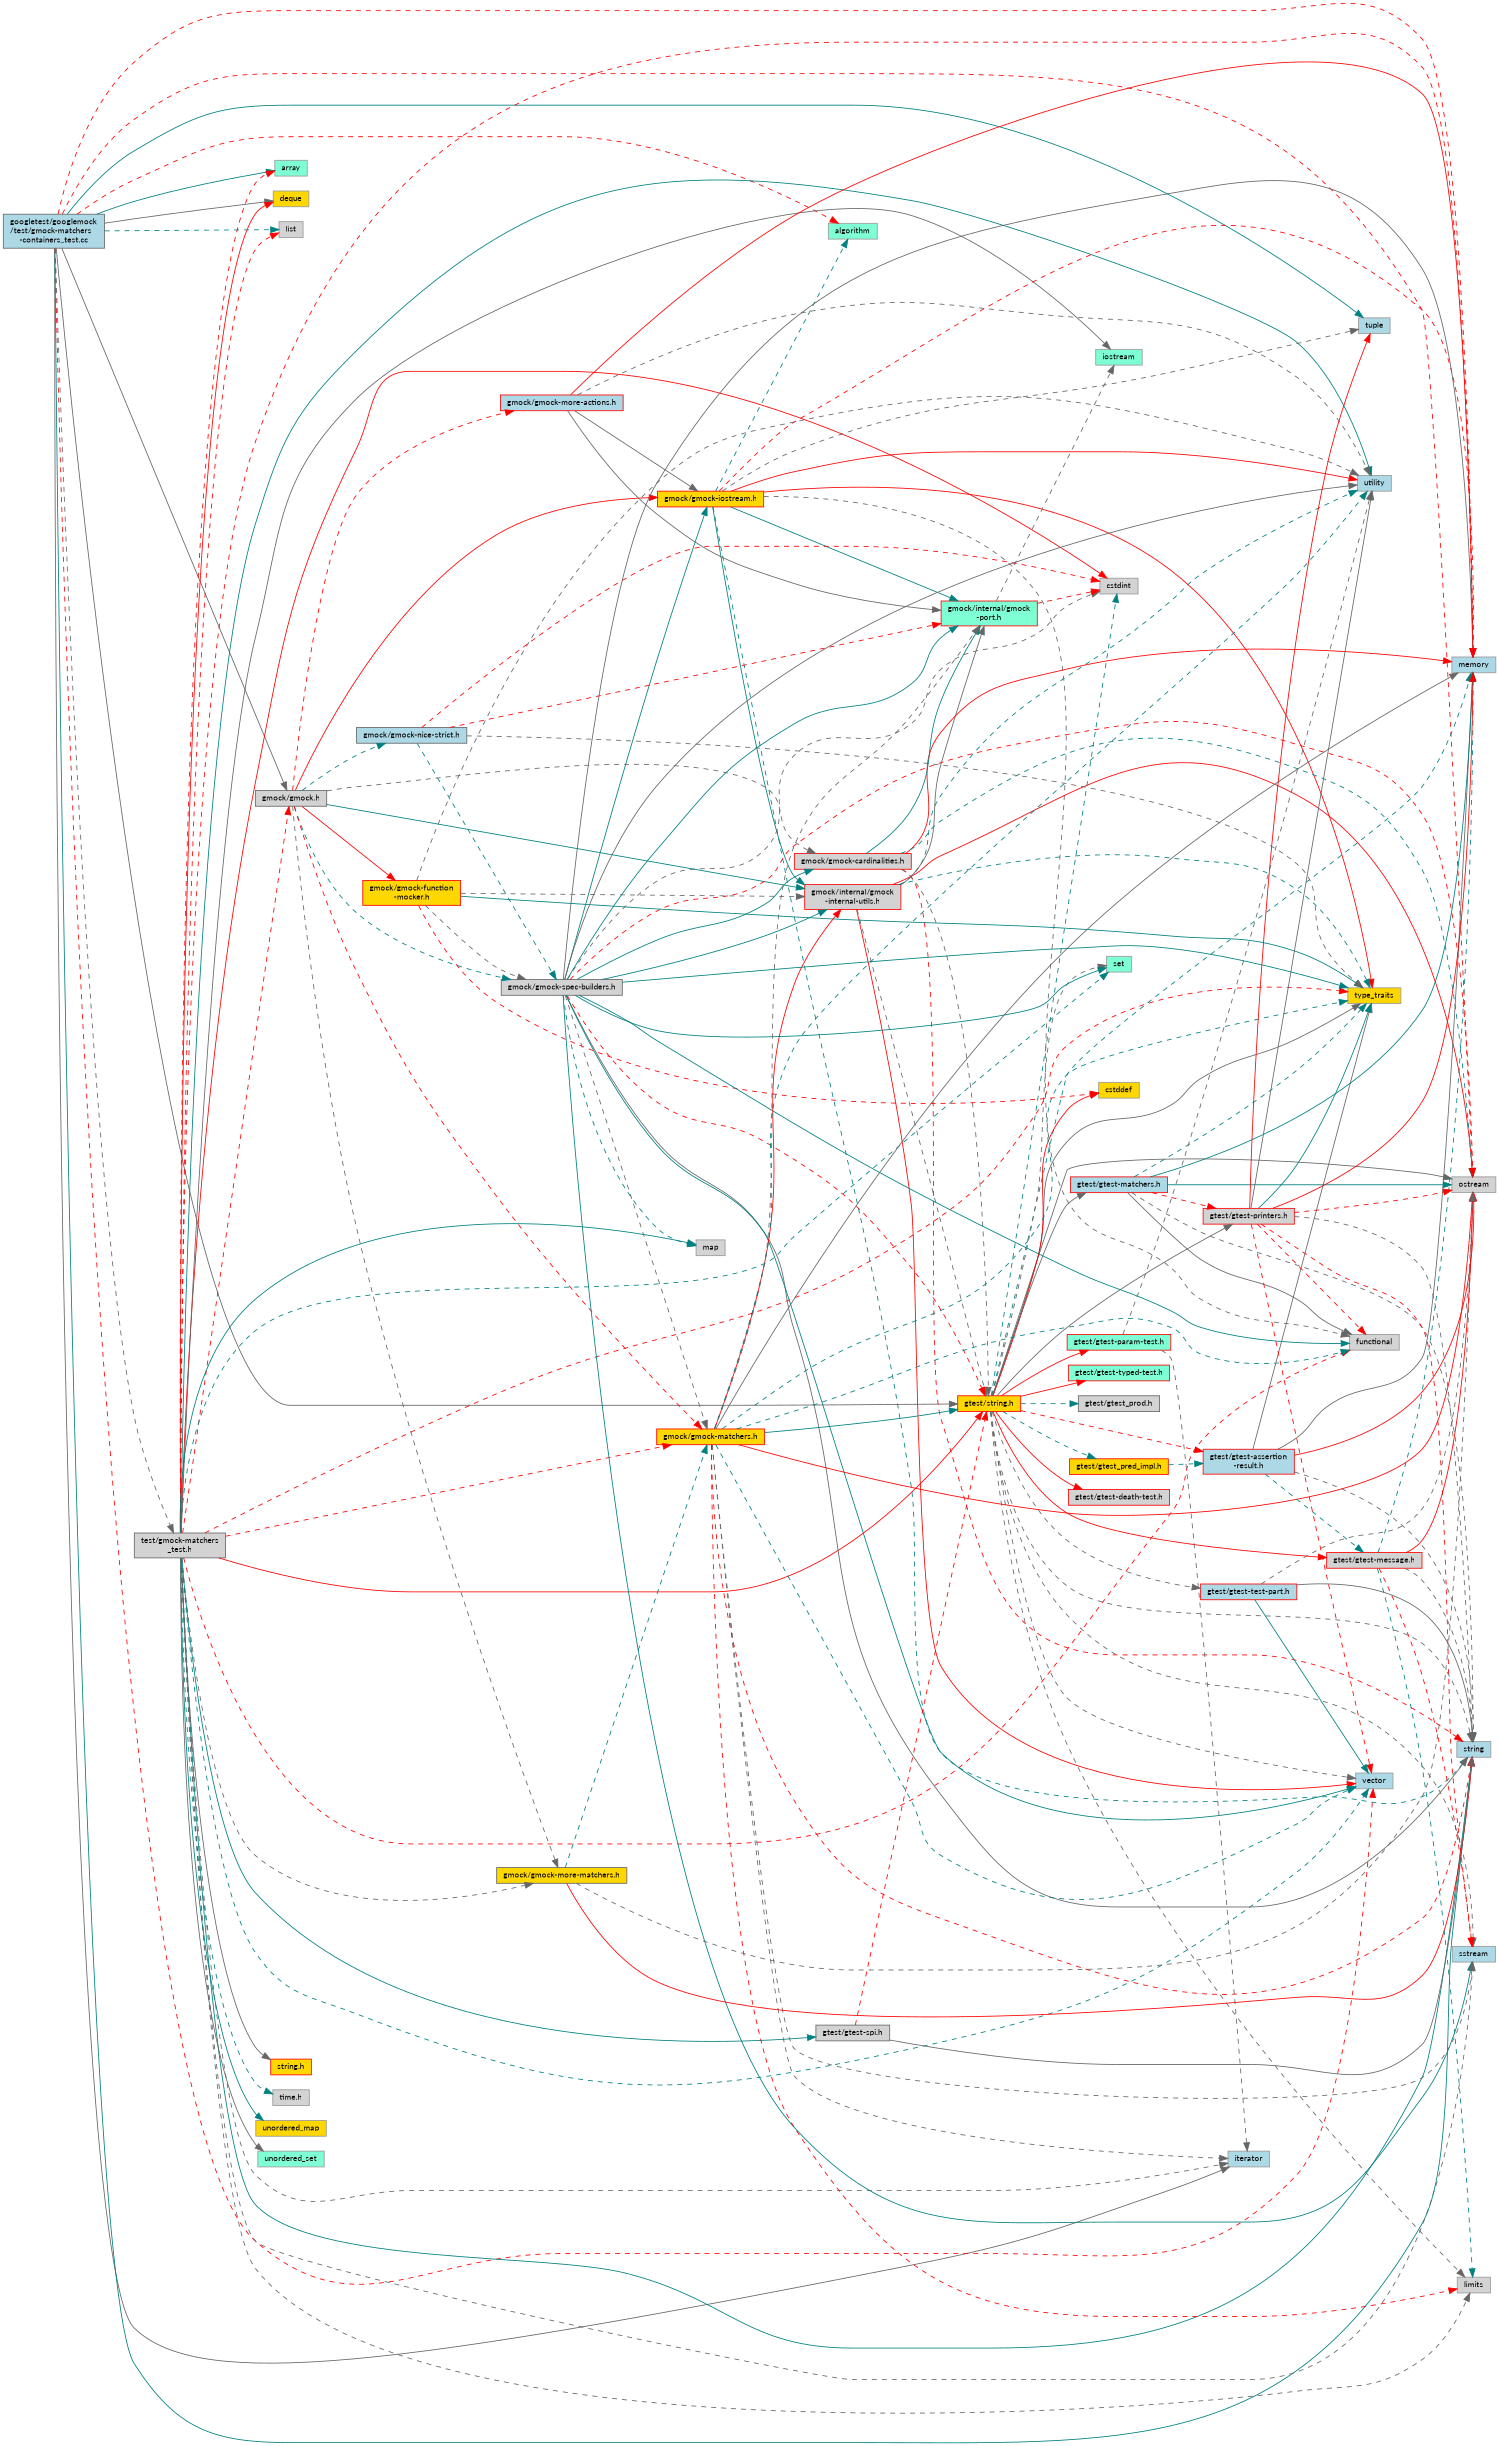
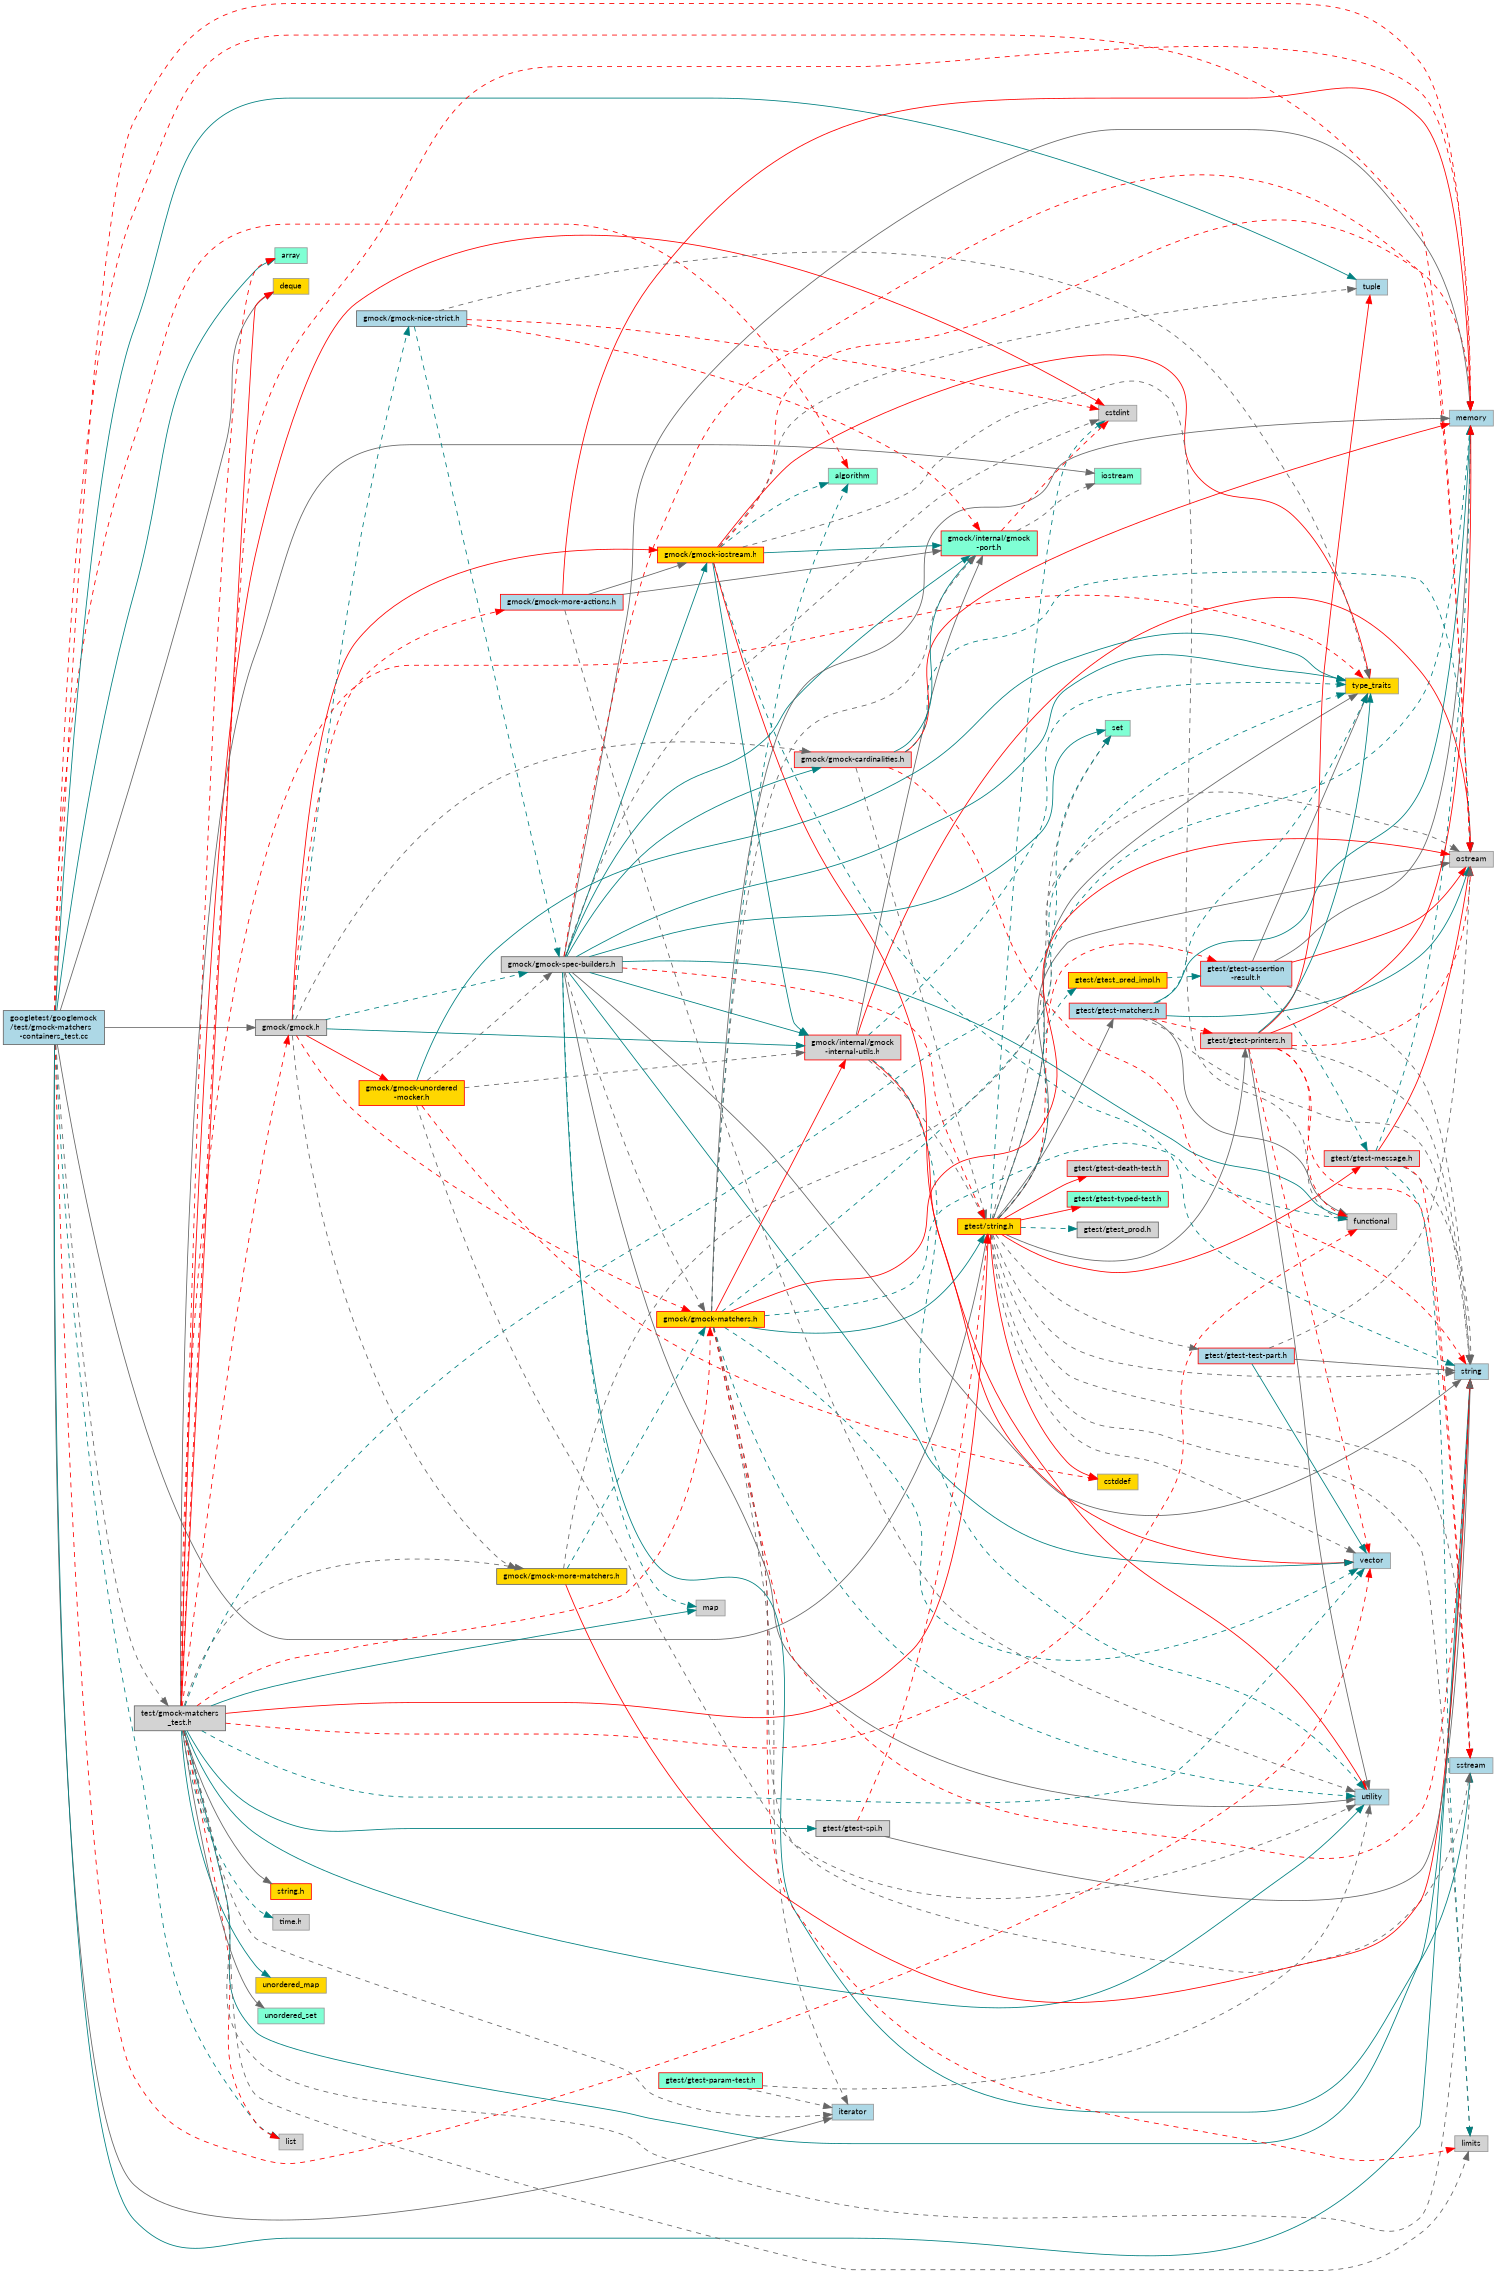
none -> (775, 710)
(412, 893) -> (412, 1093)
(1040, 1372) -> none
